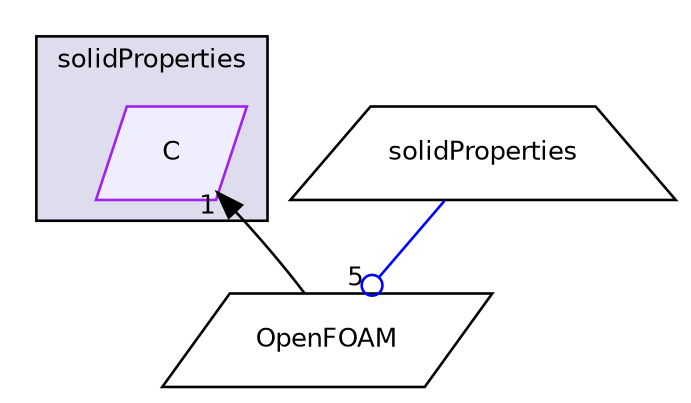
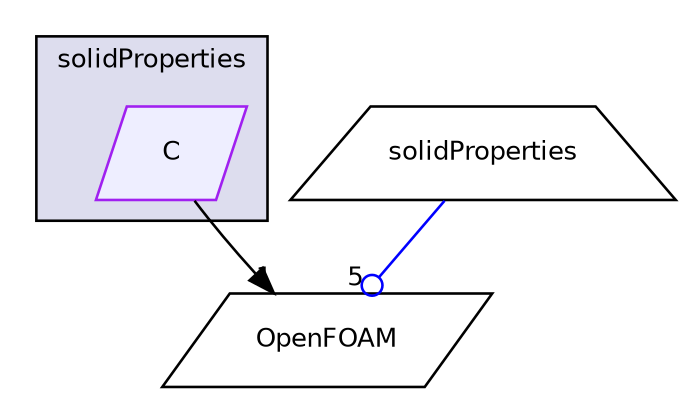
(271, 252) -> (224, 238)
